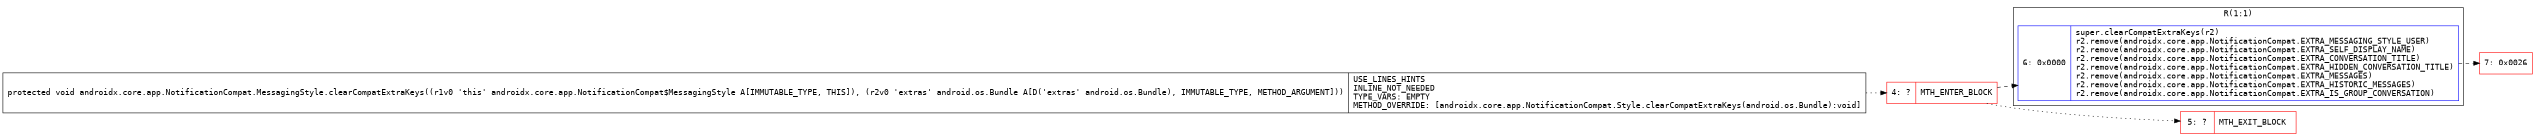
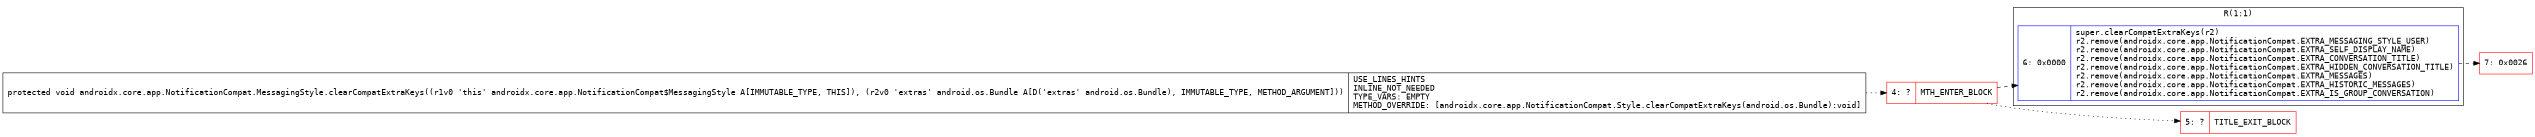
(2253, 122) -> (2253, 122)
